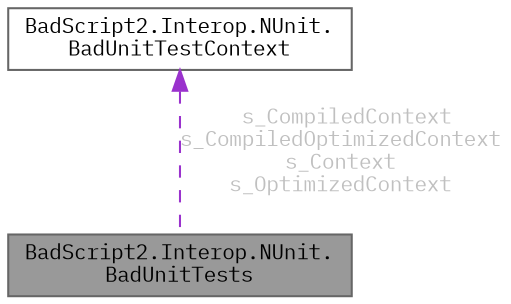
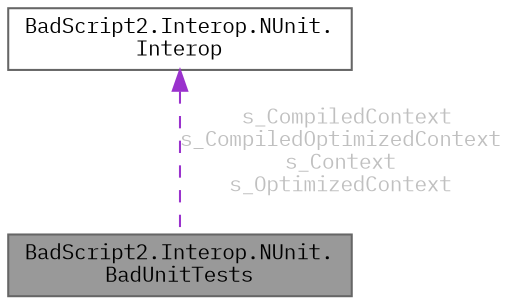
(180, 39) -> (180, 39)
